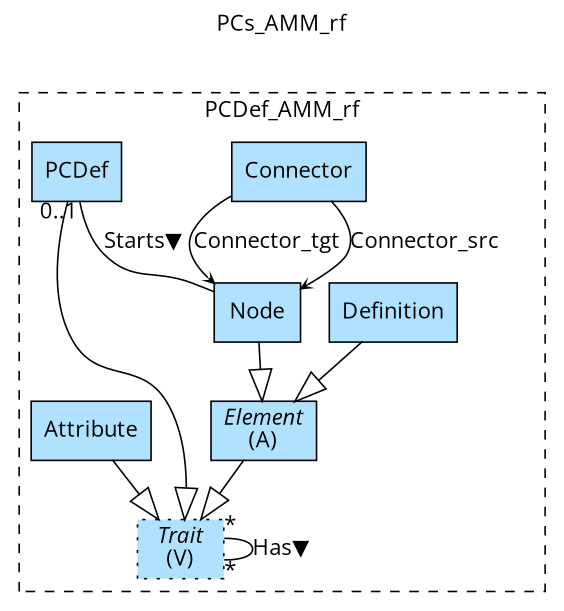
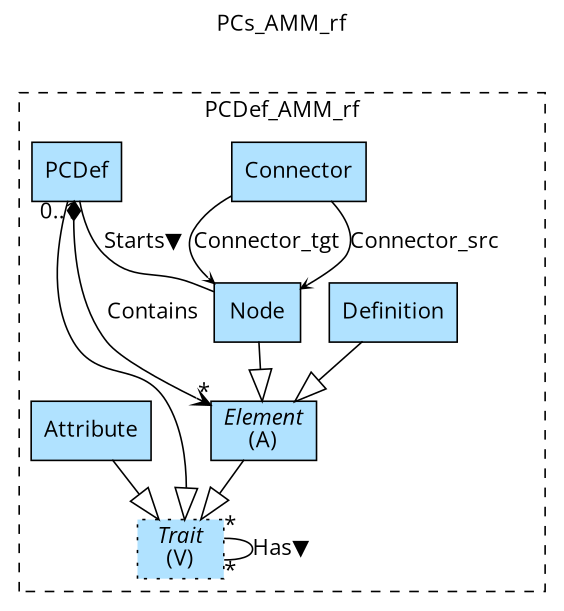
none -> (101, 333)
